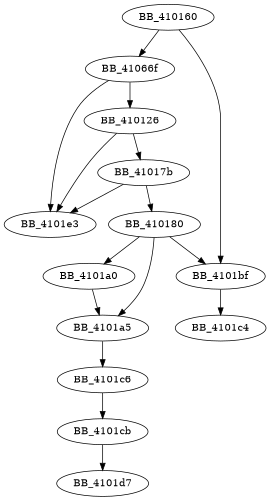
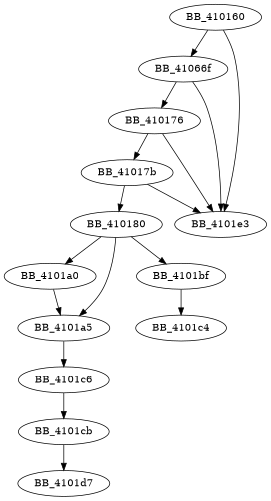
(130, 121) -> (154, 121)
(221, 137) -> (239, 116)
